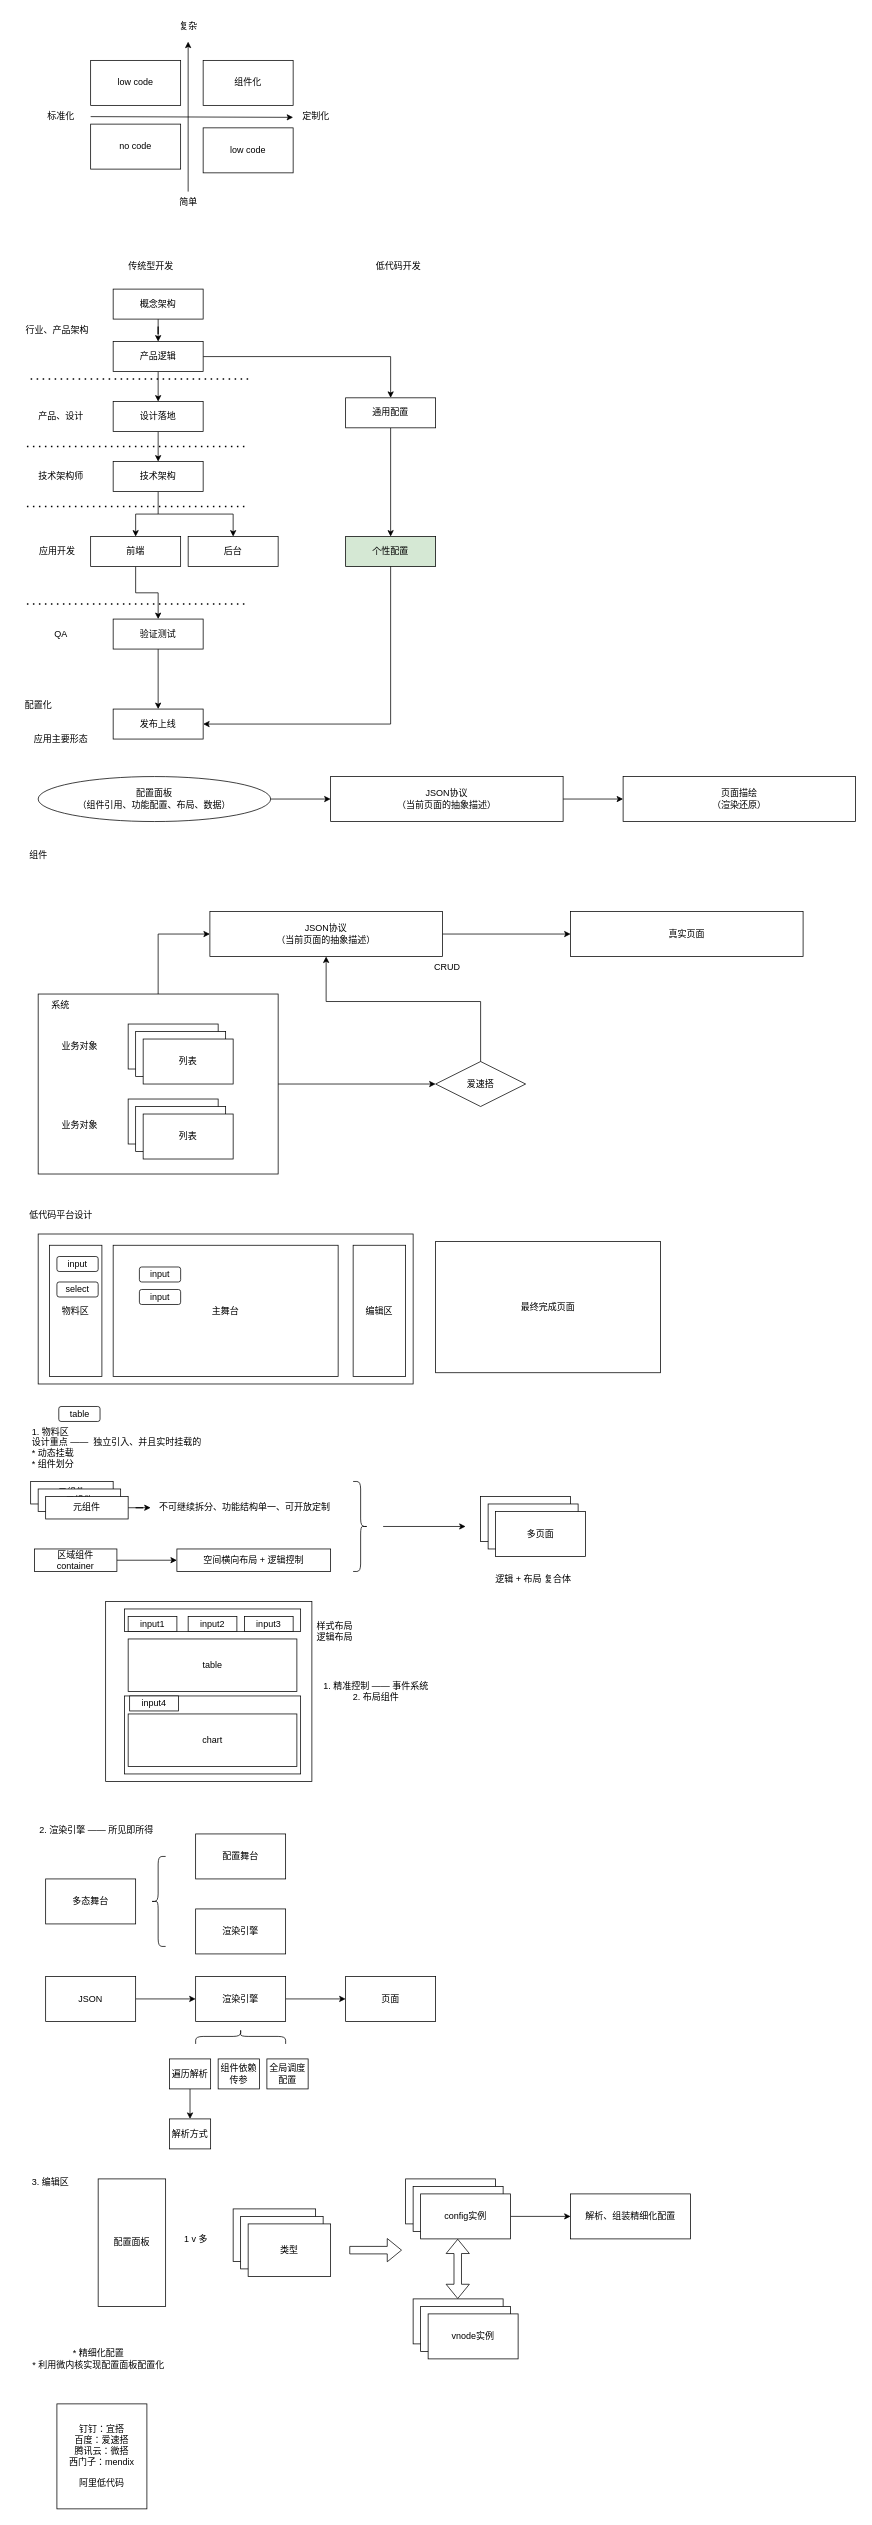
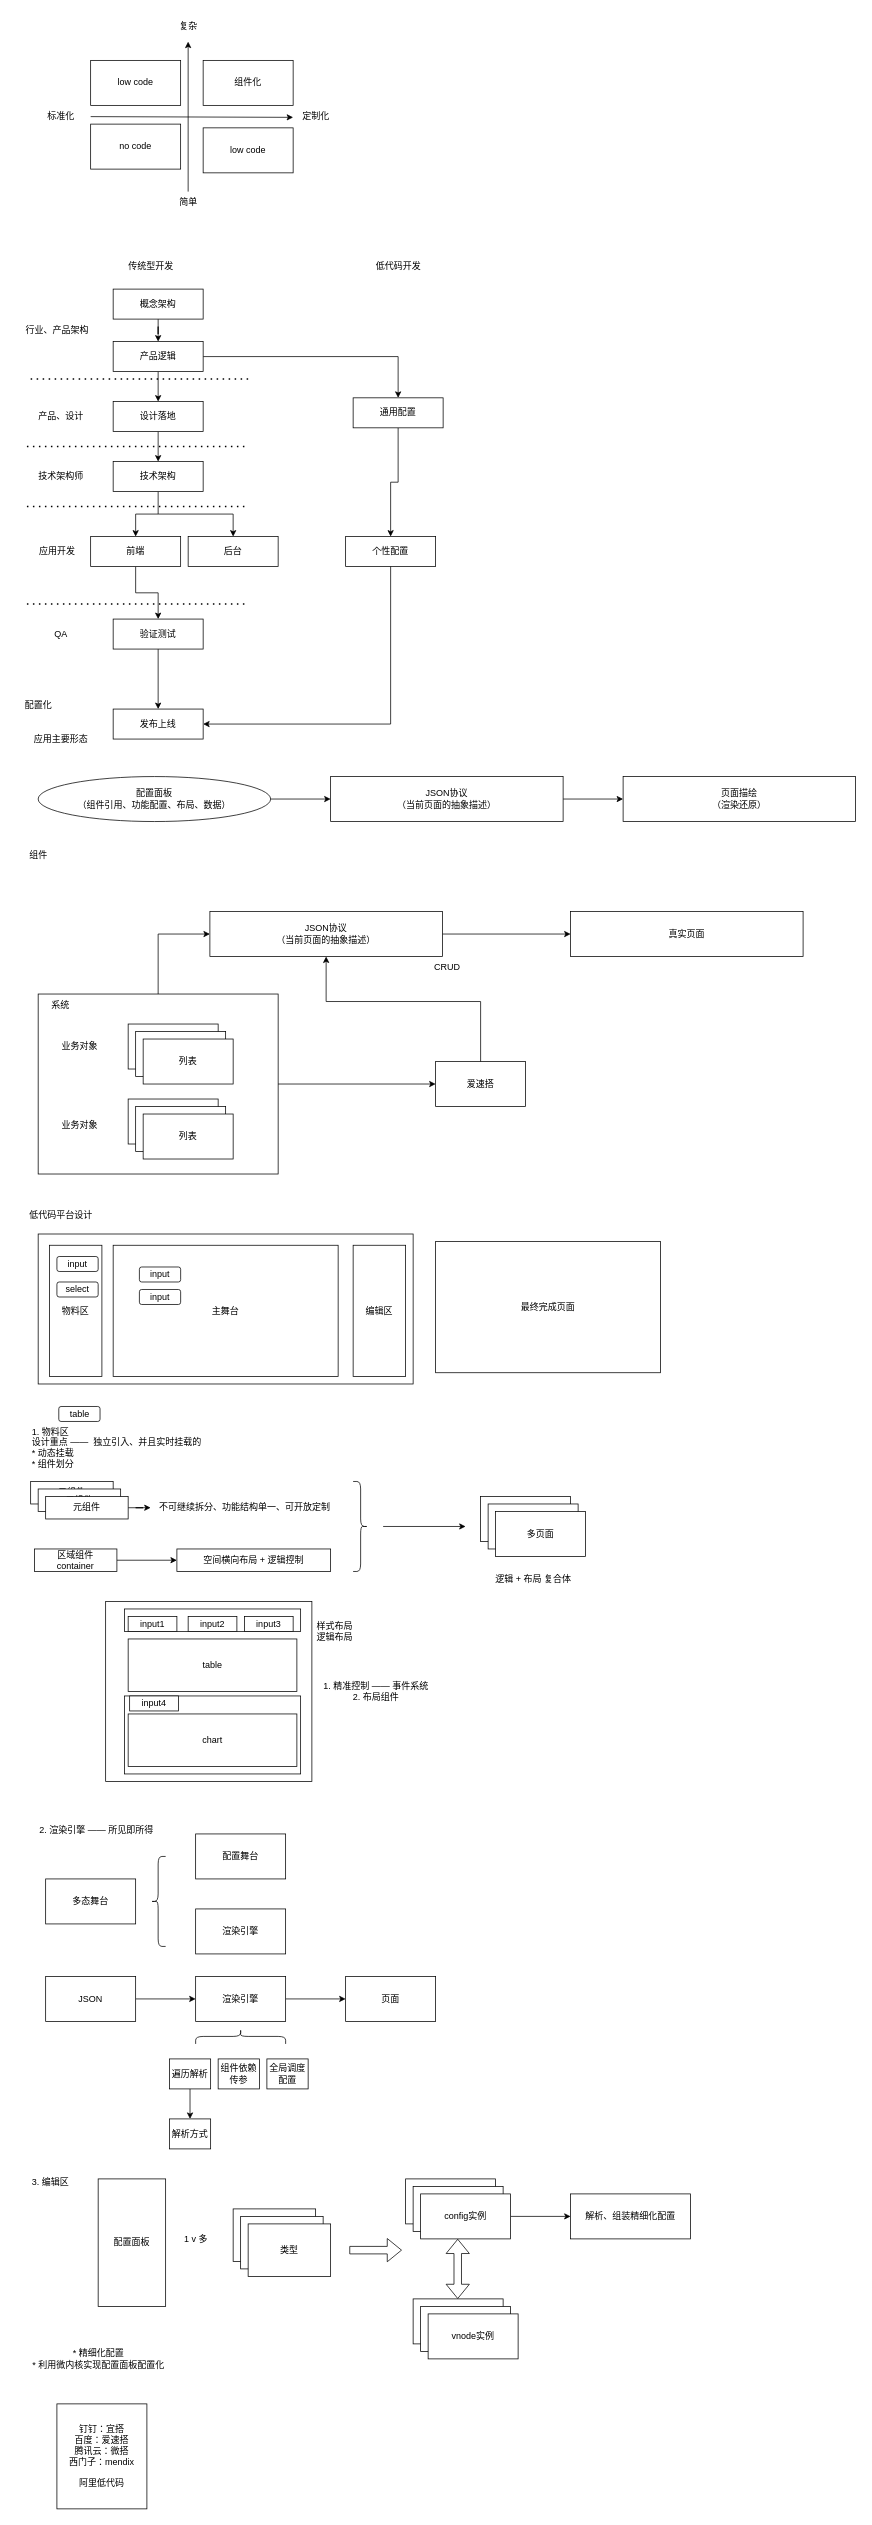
(390, 413) -> (398, 413)
(390, 552) -> (390, 552)
(480, 1084) -> (480, 1084)
